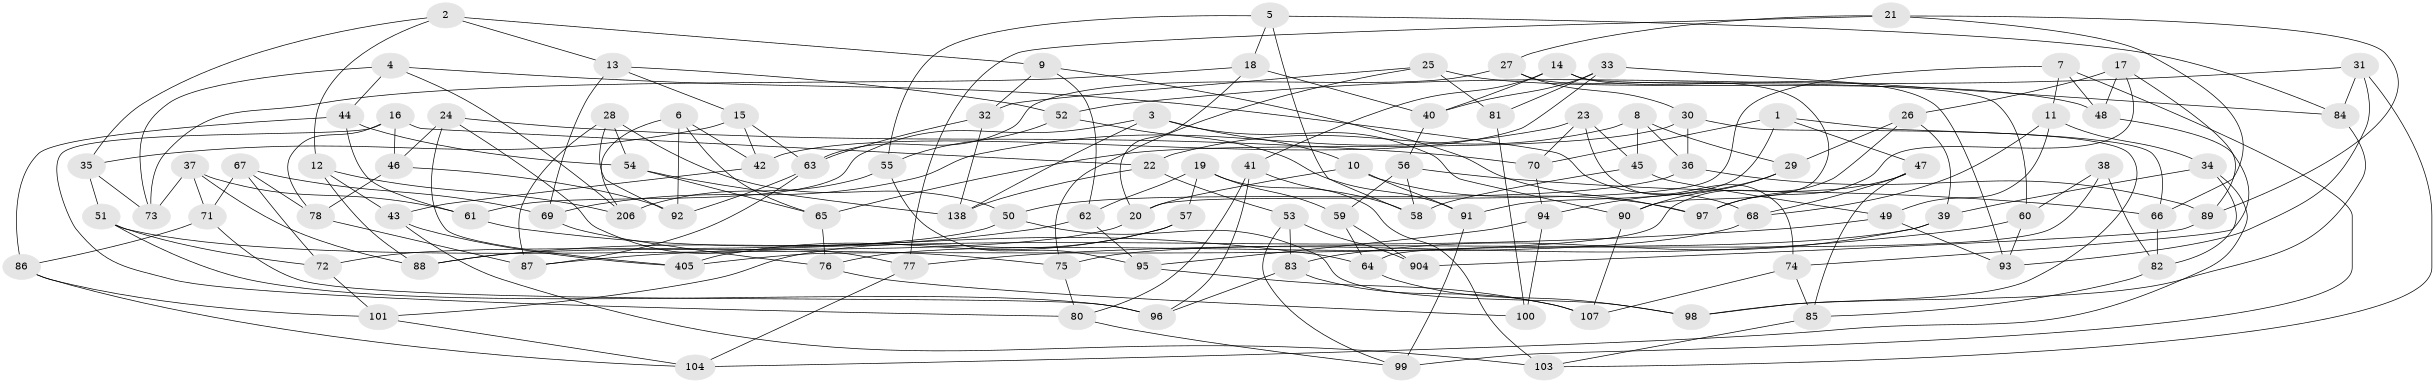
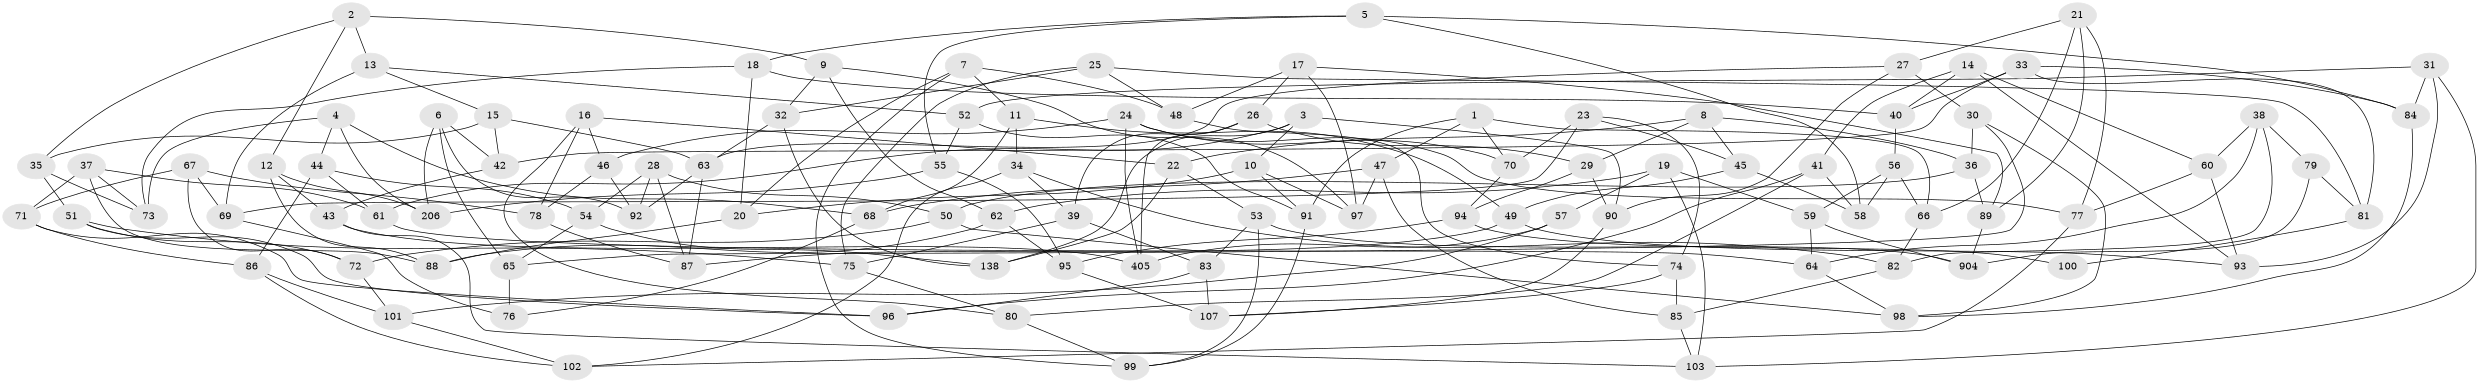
none -> (2311, 166)
(1174, 300) -> none
(695, 367) -> (572, 367)
